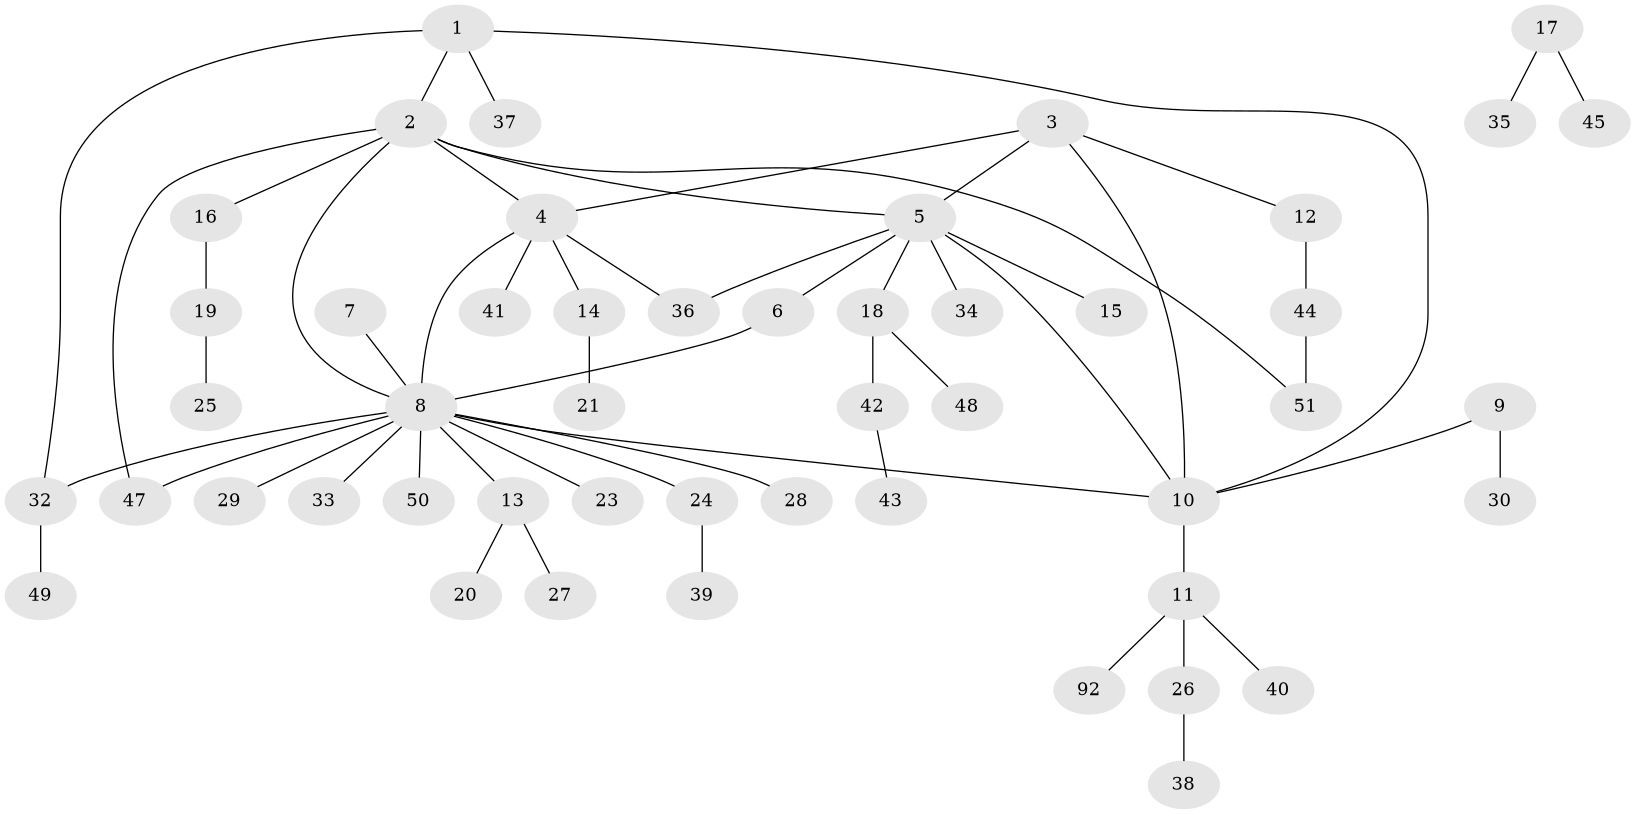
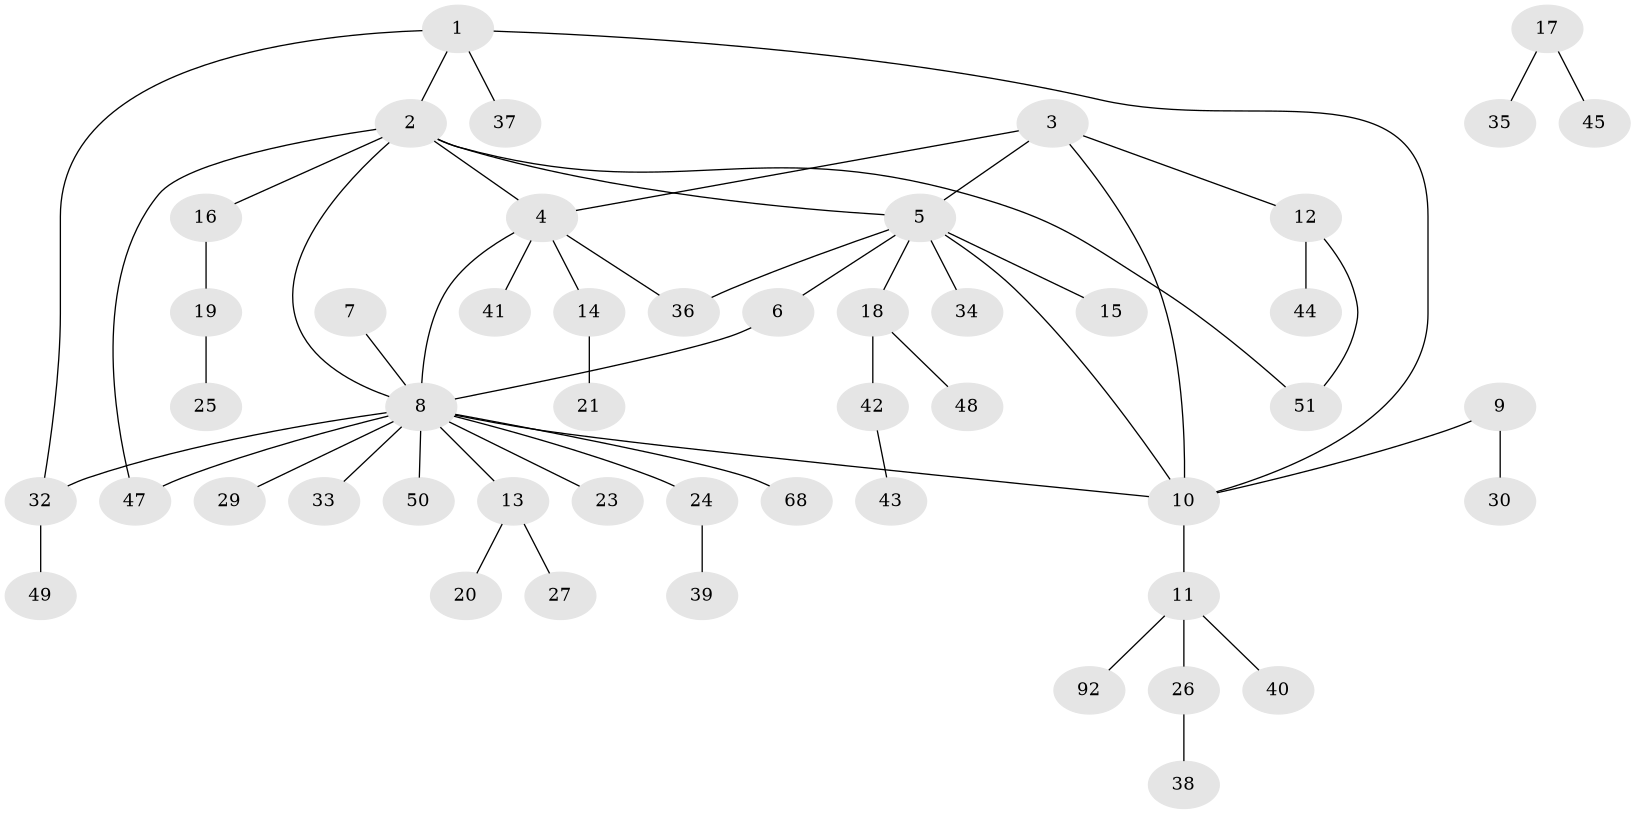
(1306, 360) -> (1358, 312)
(797, 501) -> (797, 501)
